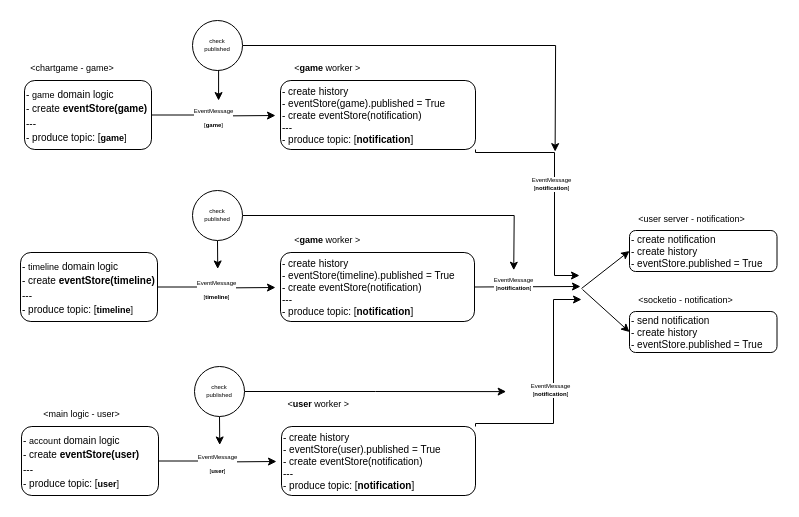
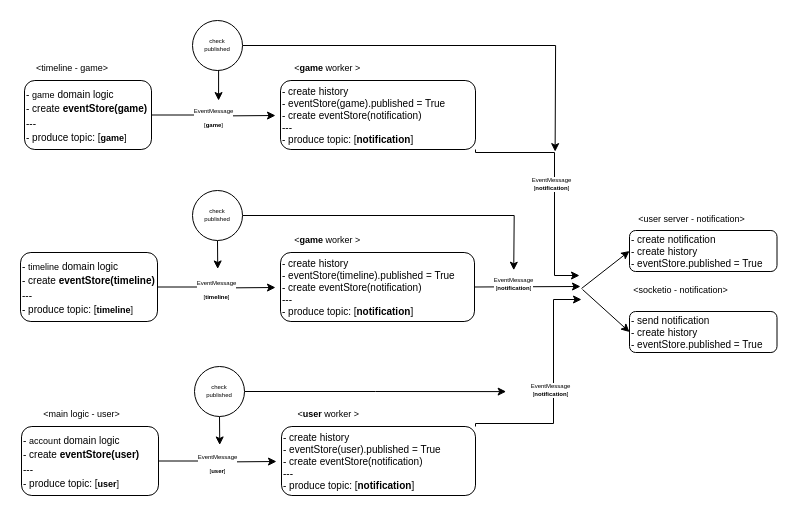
(73, 68) -> (73, 68)
(686, 300) -> (681, 290)
(318, 404) -> (328, 414)
